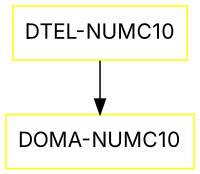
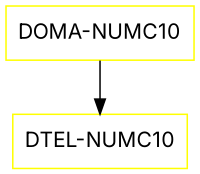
(100, 80) -> (100, 80)
